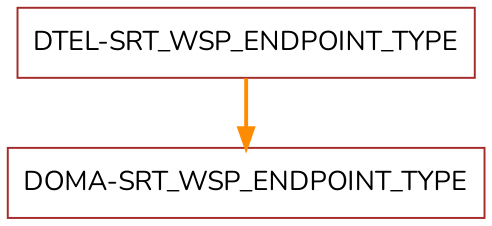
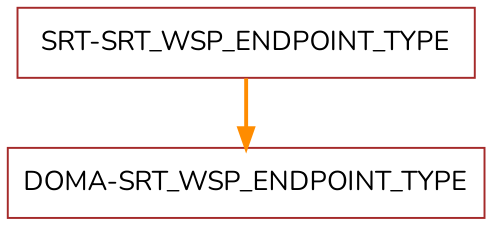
(246, 43) -> (246, 43)
